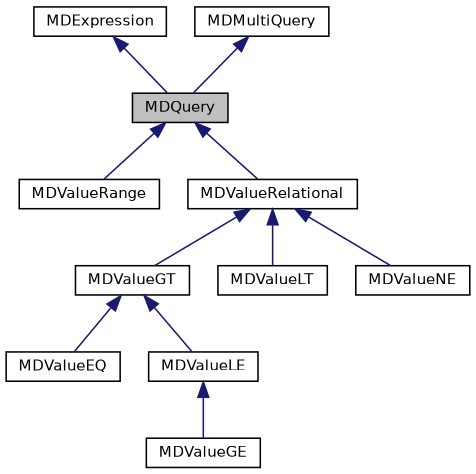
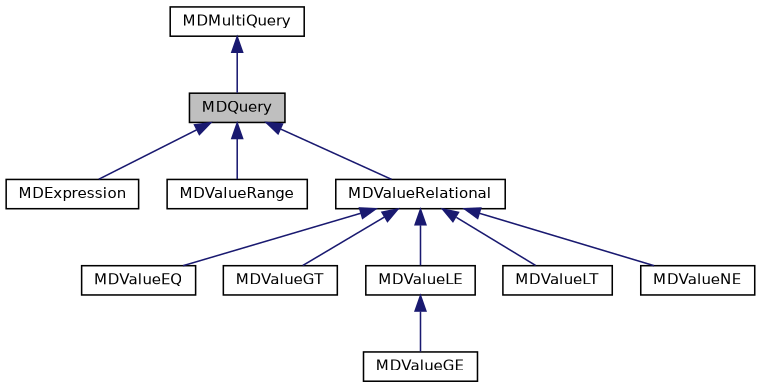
(146, 70) -> (148, 155)
(173, 329) -> (420, 245)
(93, 330) -> (272, 239)
